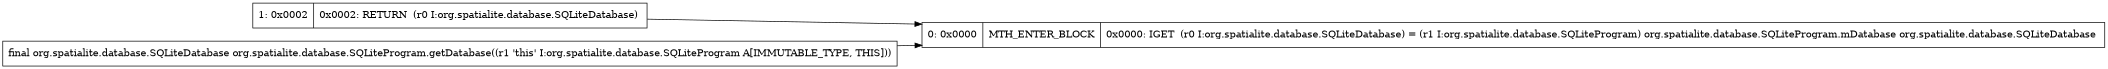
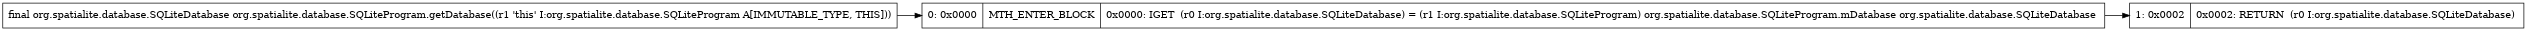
(781, 22) -> (2114, 16)
